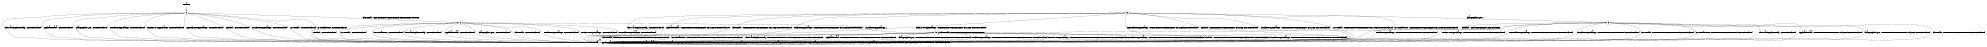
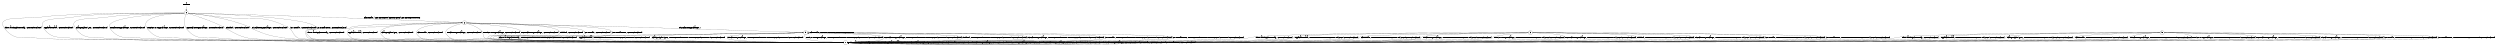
(1379, 17) -> none
(1307, 31) -> none
